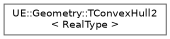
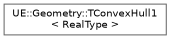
(85, 20) -> (85, 20)
